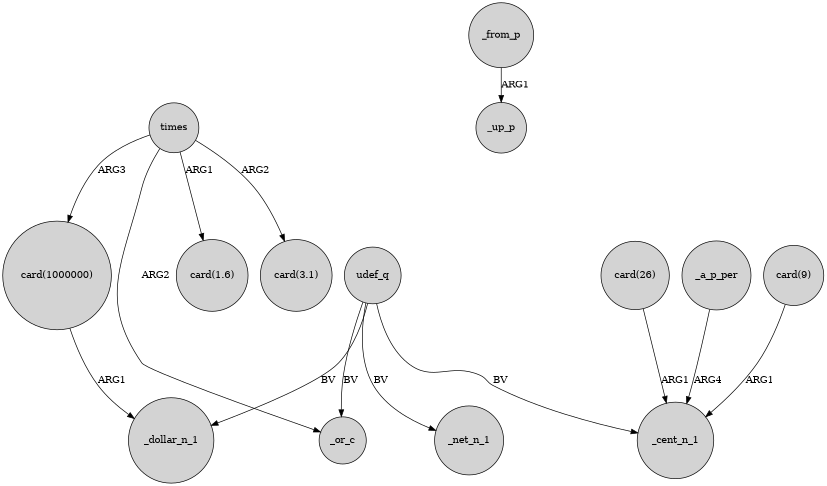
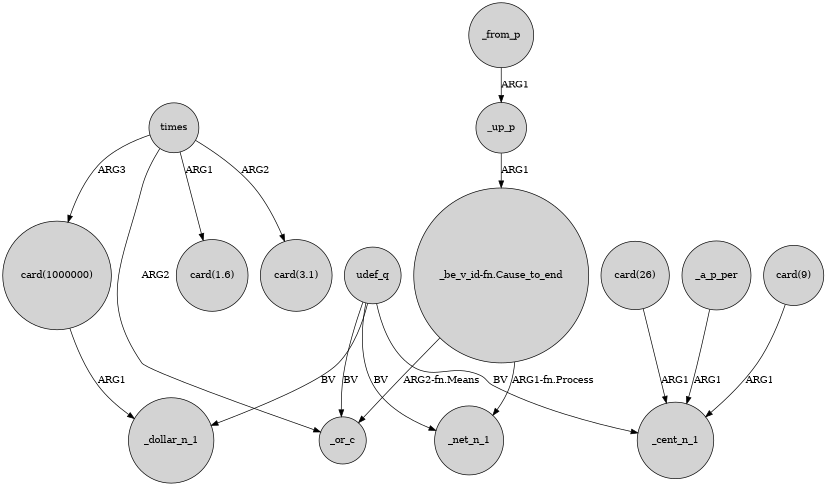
none -> (501, 275)
(708, 380) -> (708, 380)
